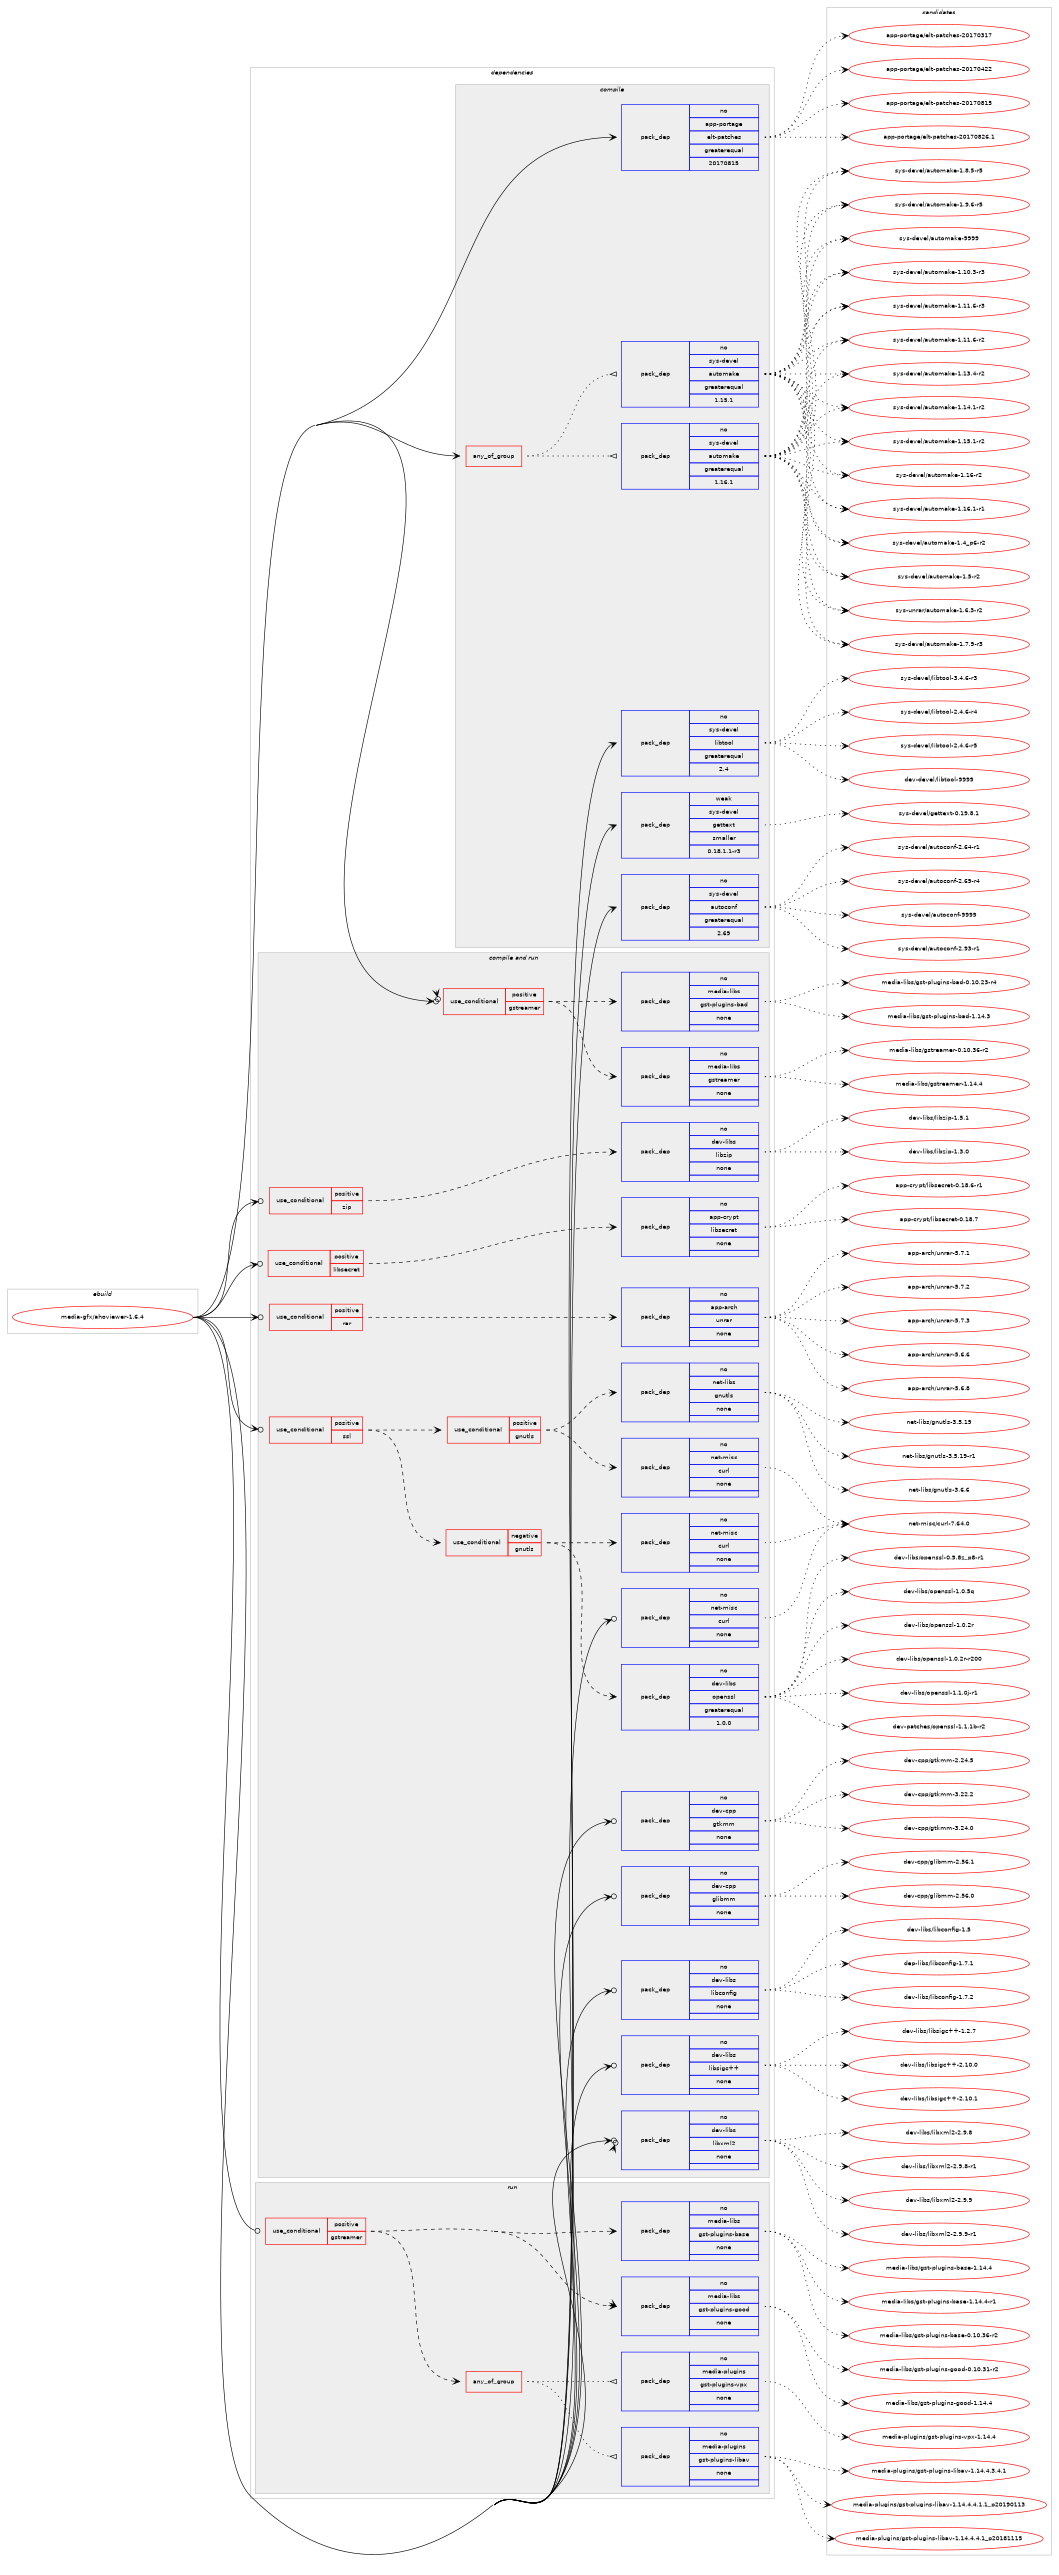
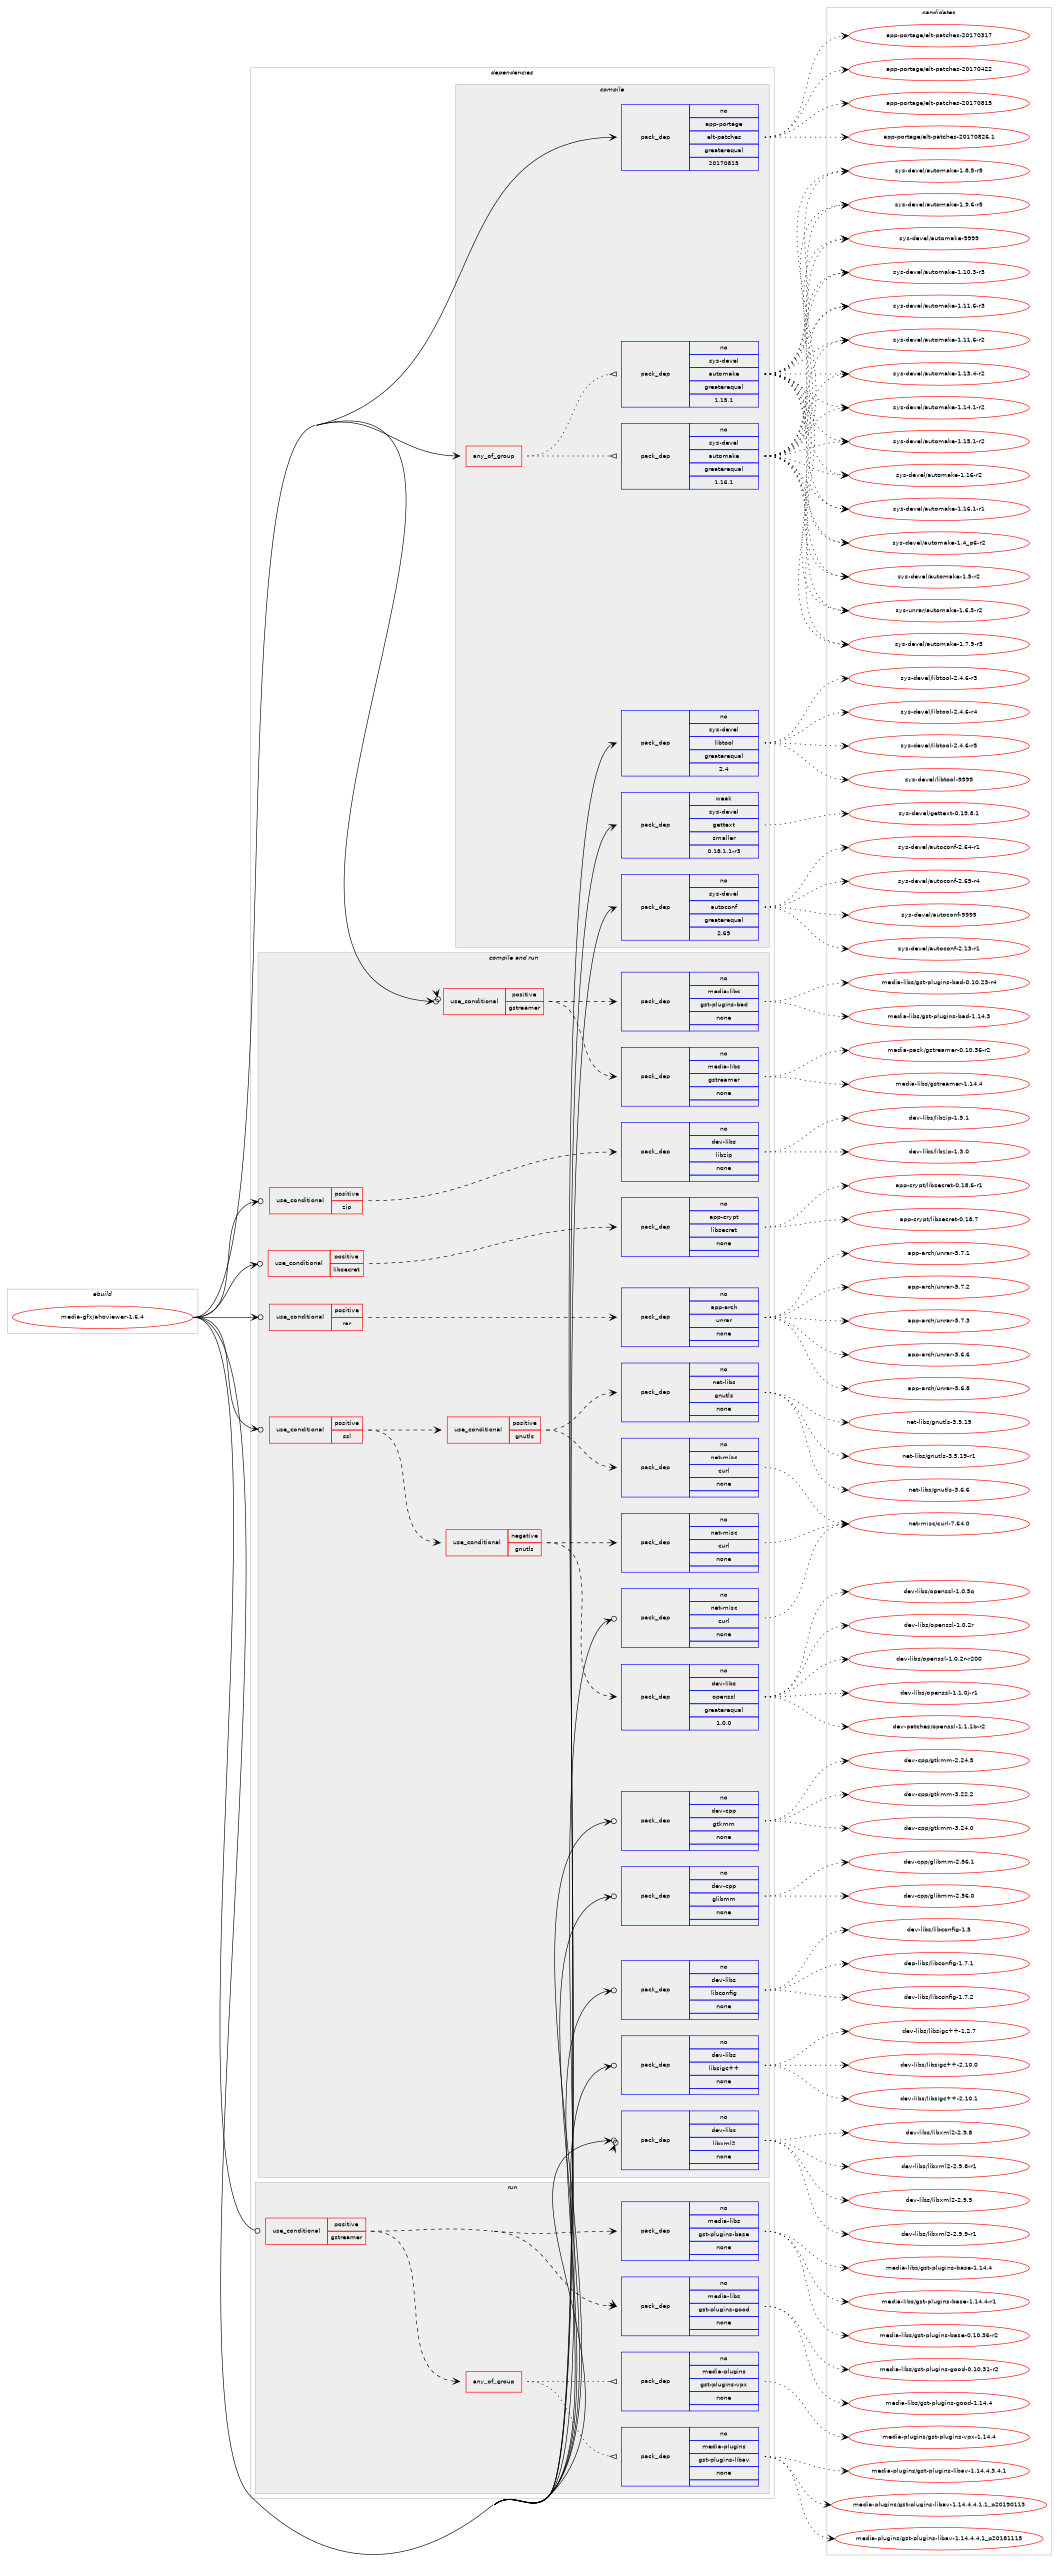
(939, 678) -> (939, 678)
(939, 780) -> (939, 780)
(939, 949) -> (939, 949)
(939, 1050) -> (939, 1050)
(939, 1558) -> none
